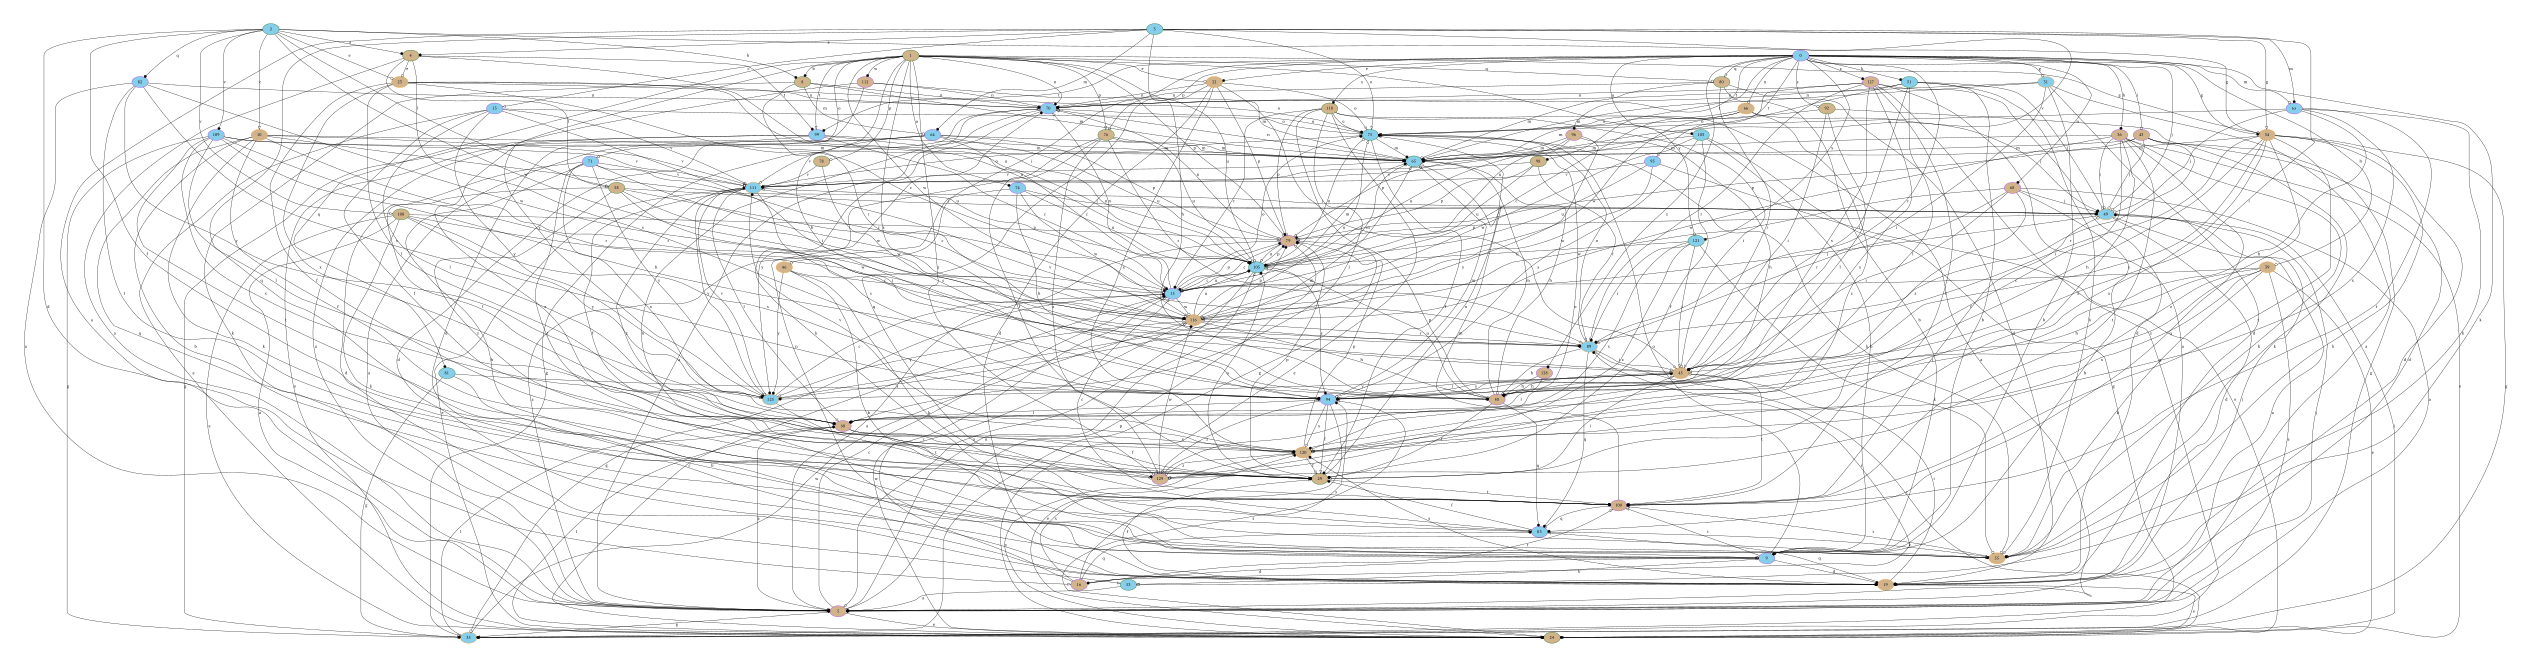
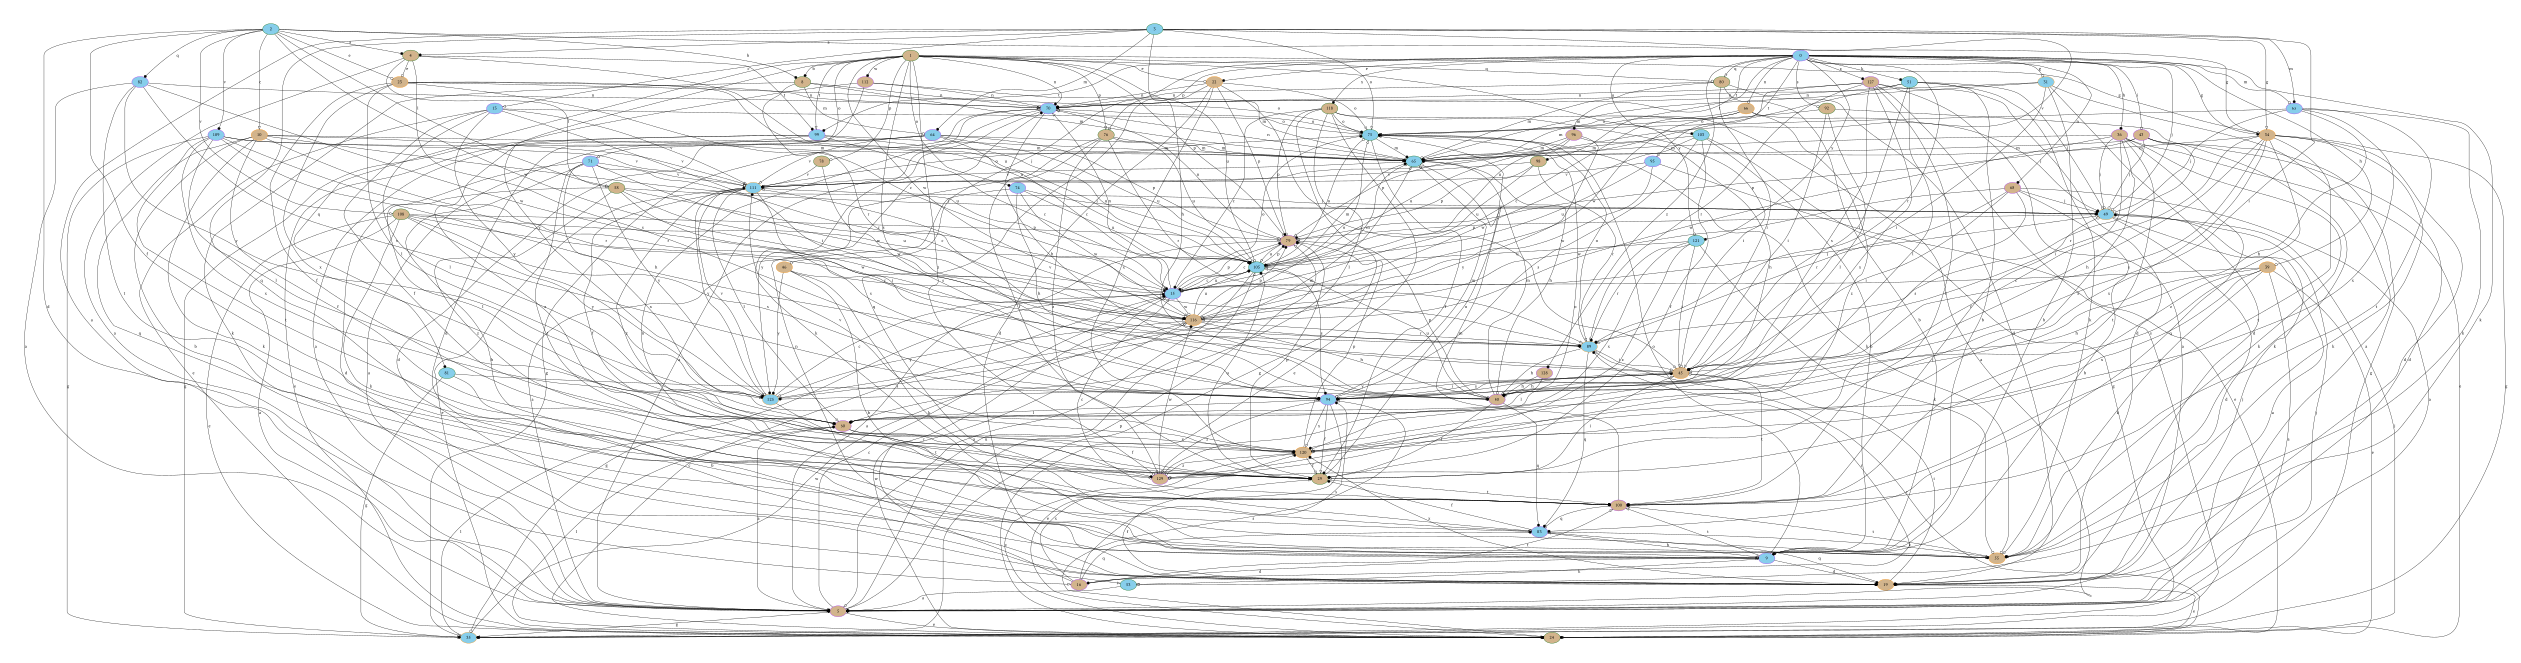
(924, 95) -> (924, 95)
(1136, 95) -> (1136, 95)
none -> (787, 231)
(985, 309) -> (1193, 340)
none -> (1652, 545)
